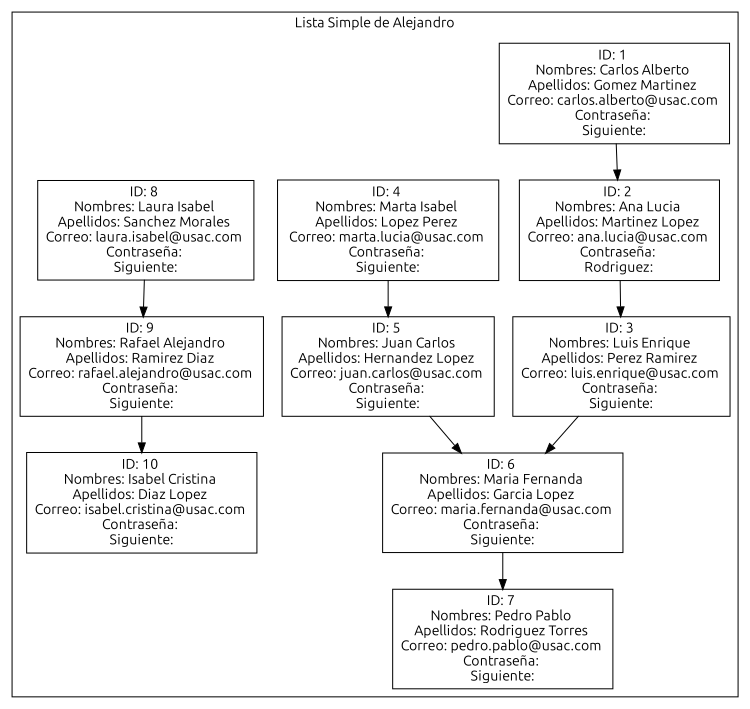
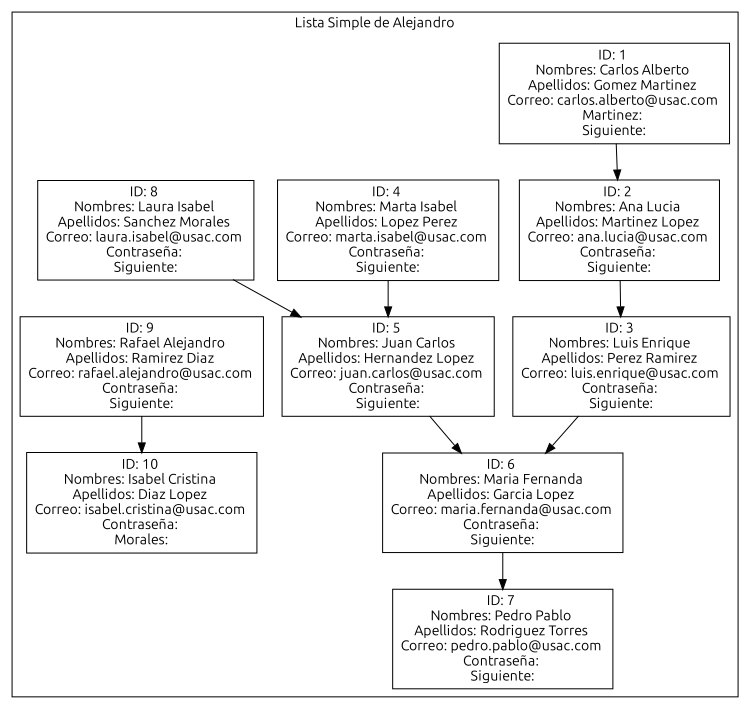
(614, 116) -> (614, 116)
(388, 237) -> (388, 237)
(619, 267) -> (619, 267)
(144, 293) -> (263, 296)
(142, 540) -> (142, 540)
